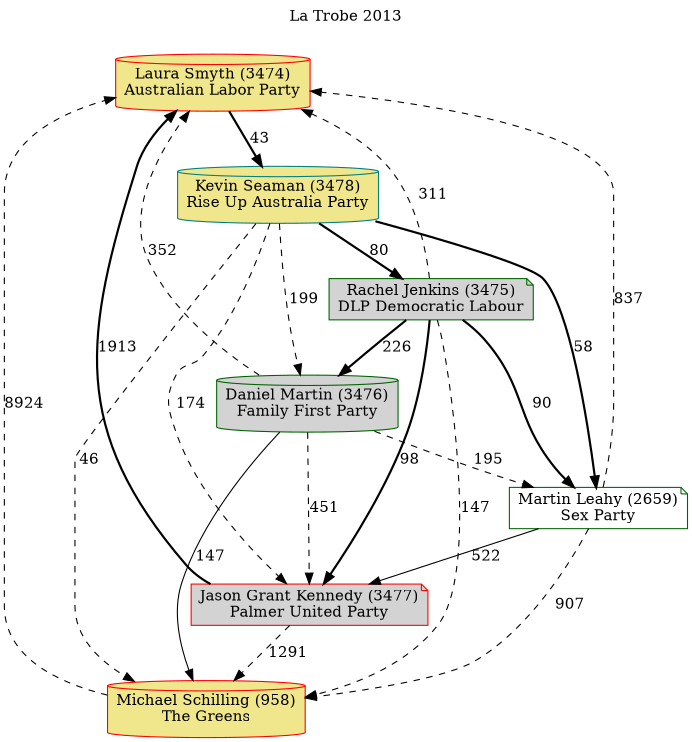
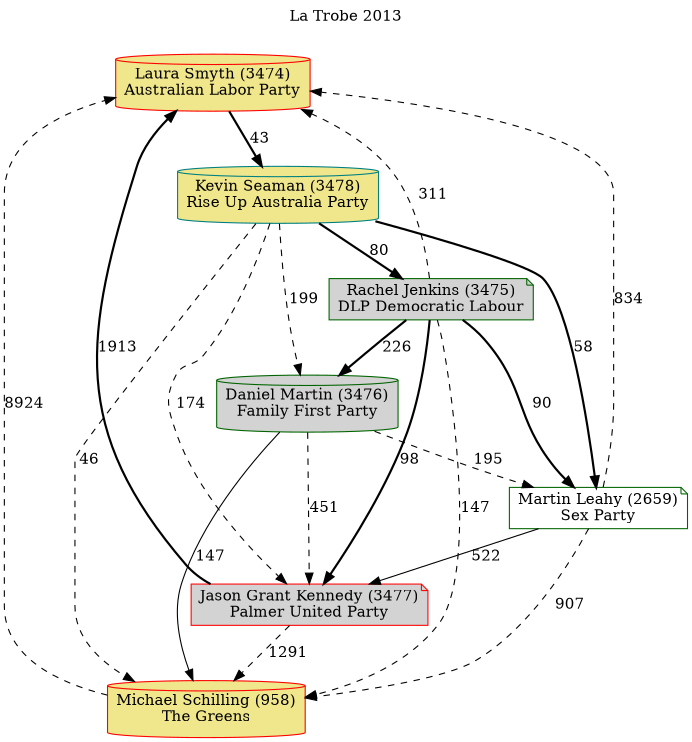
(151, 265) -> none
(629, 299) -> (629, 299)
